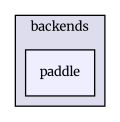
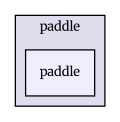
(60, 28) -> (60, 28)
